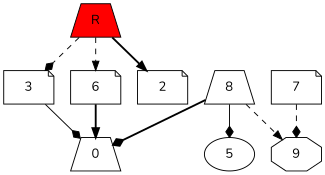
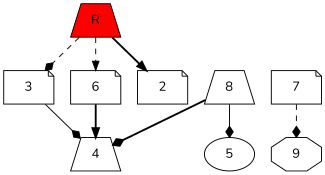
(261, 119) -> none
(96, 154) -> (96, 154)
